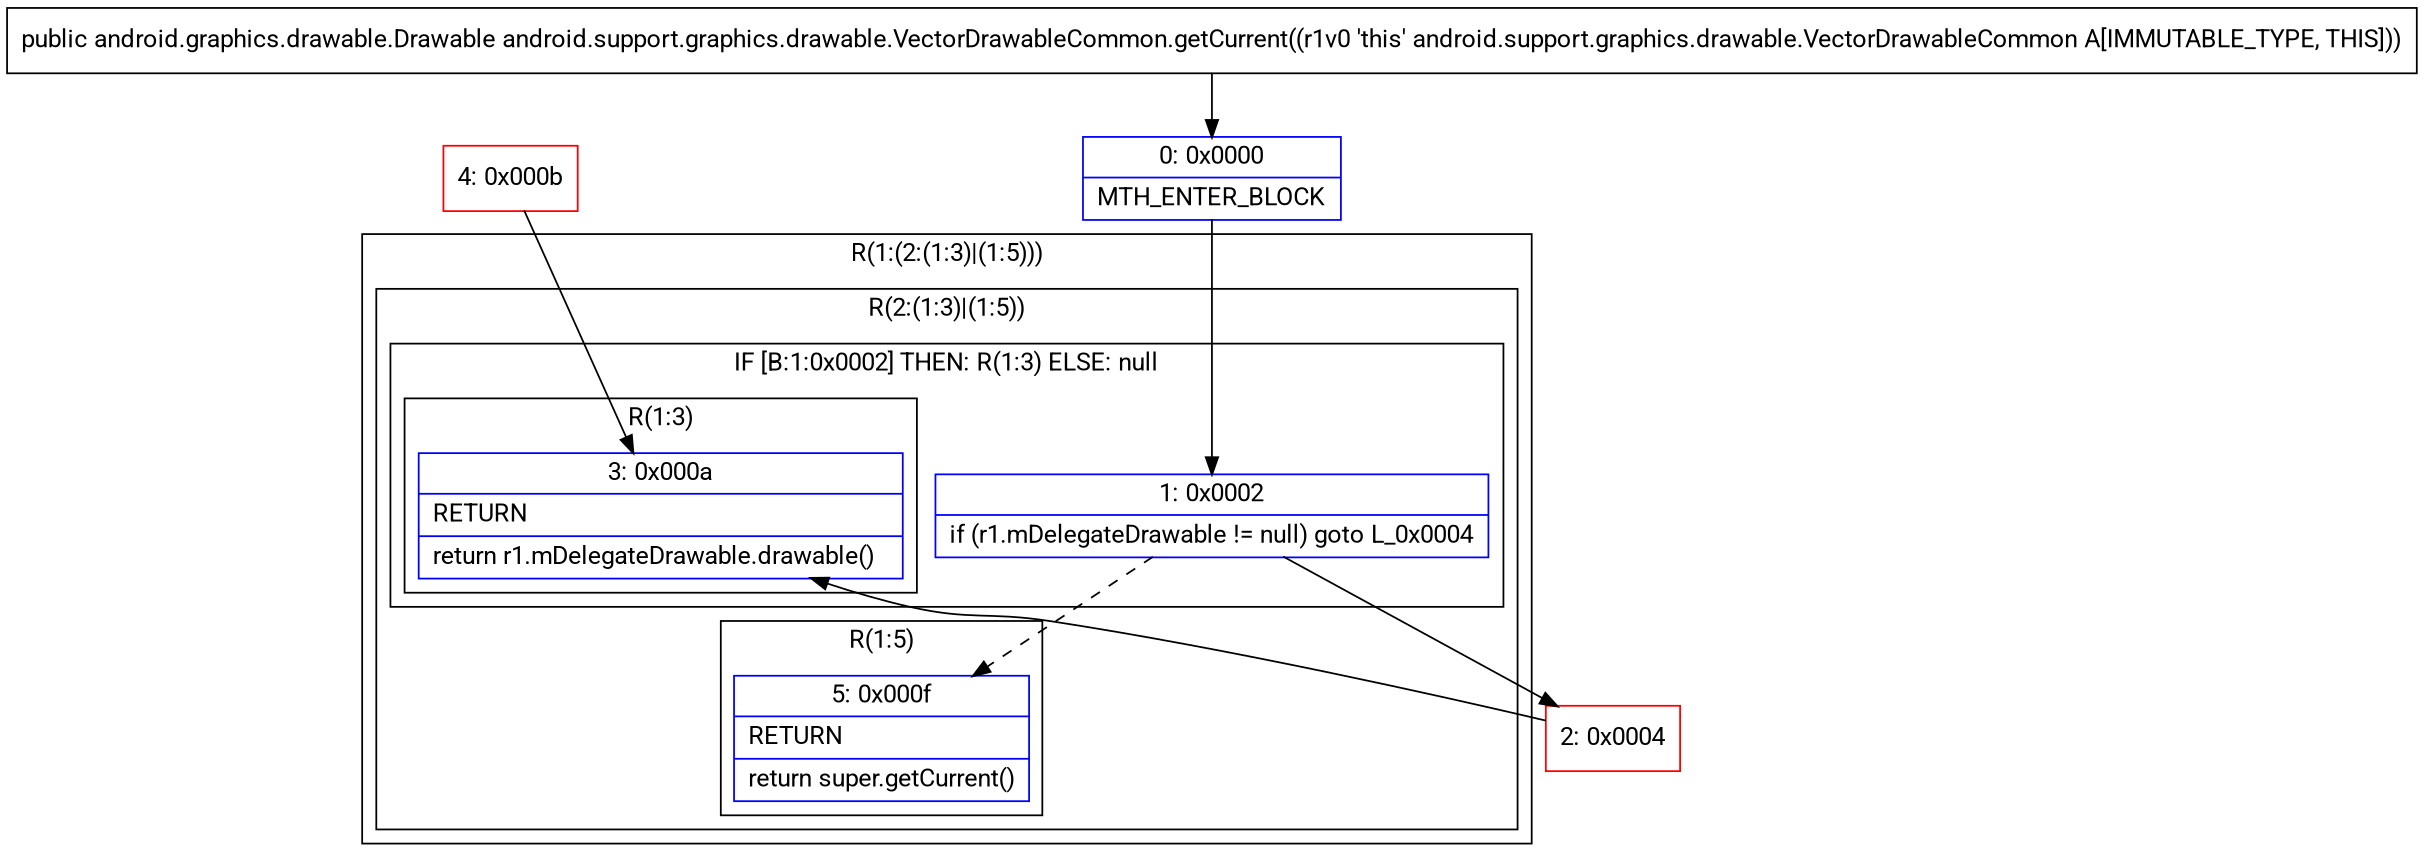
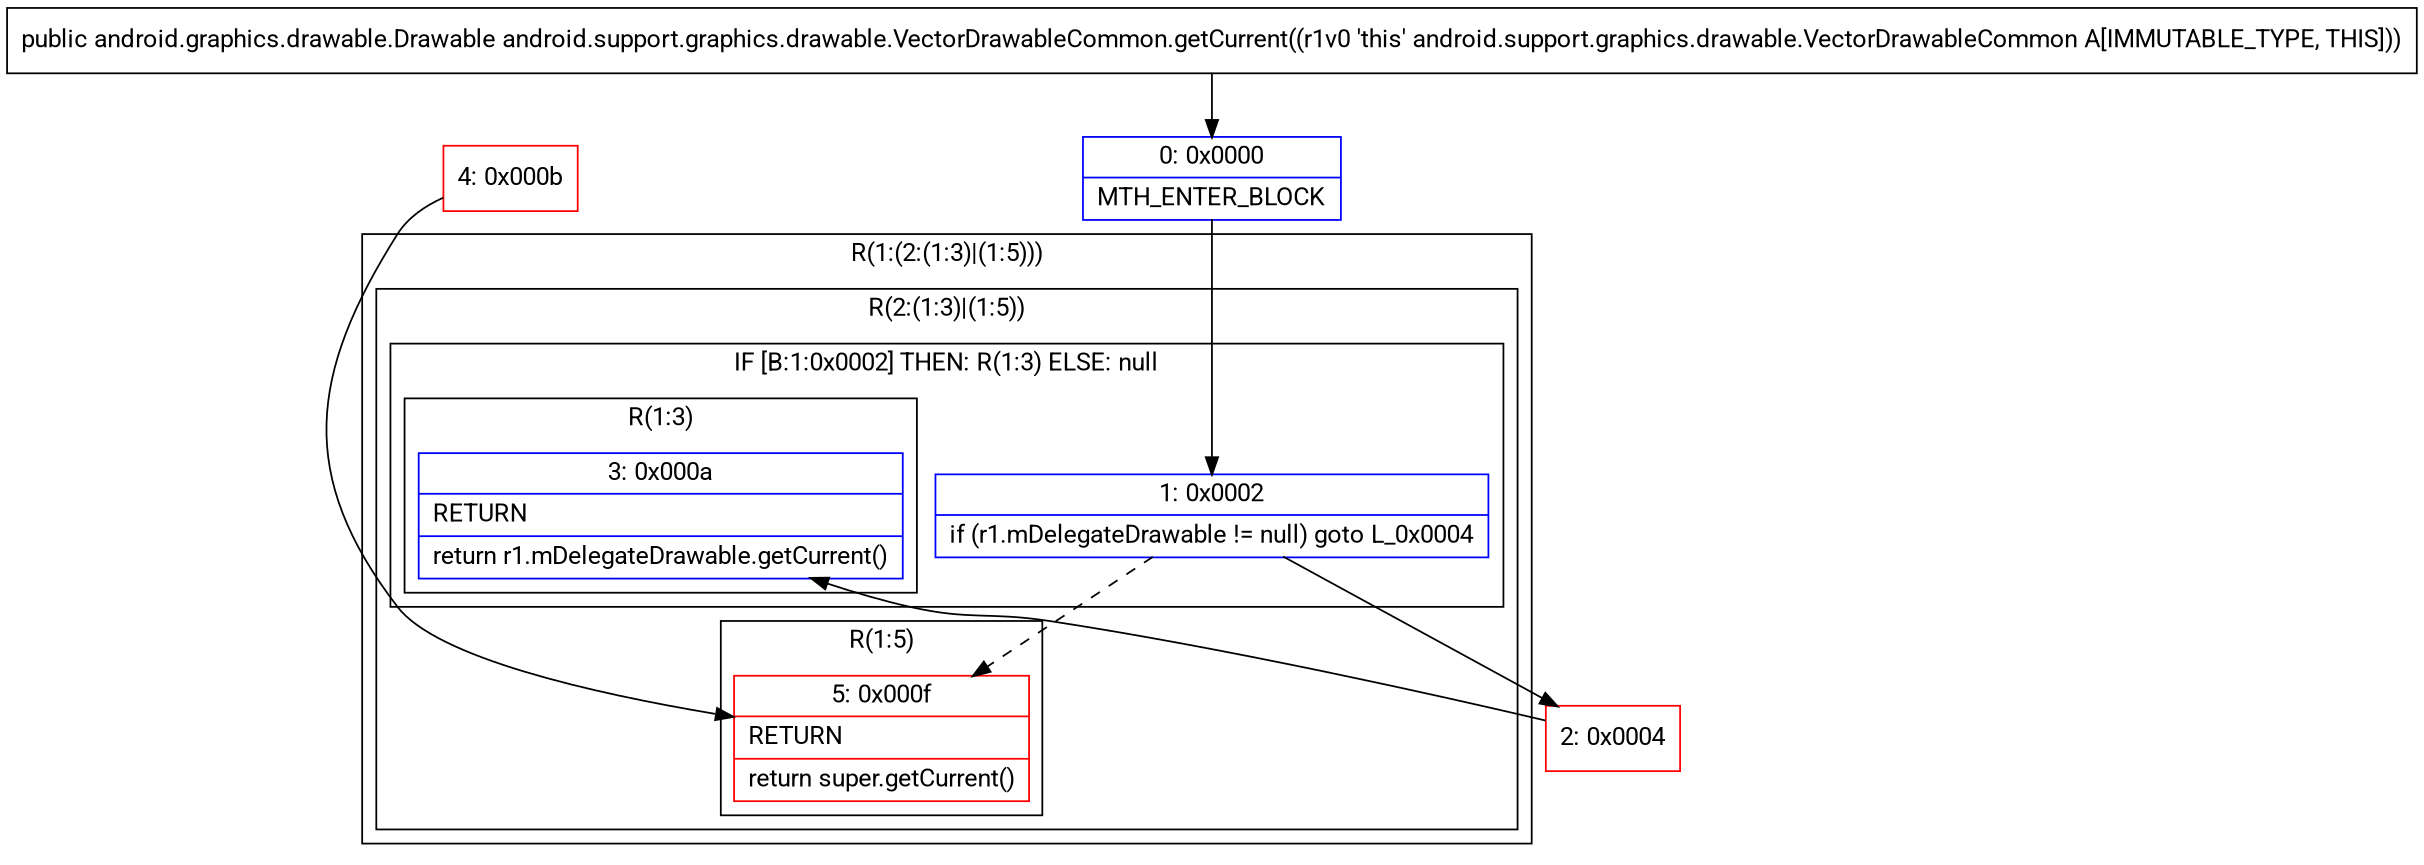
(575, 324) -> (345, 519)
(654, 556) -> (661, 556)
(882, 738) -> (882, 738)
